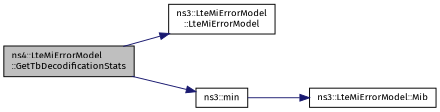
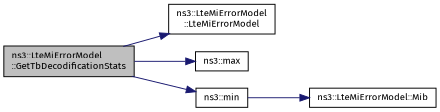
(69, 61) -> (69, 61)
none -> (222, 61)
